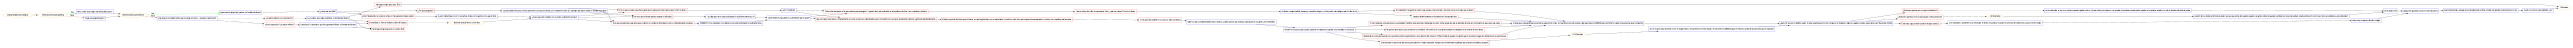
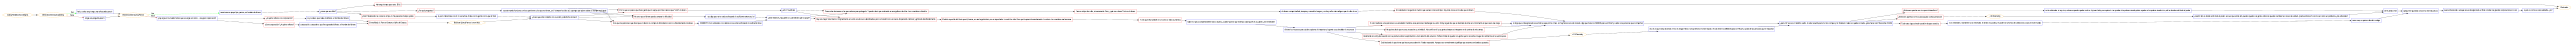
(364, 12) -> (355, 7)
(1435, 17) -> none
(388, 29) -> none
